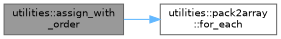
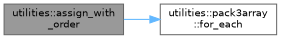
(218, 19) -> (218, 19)
